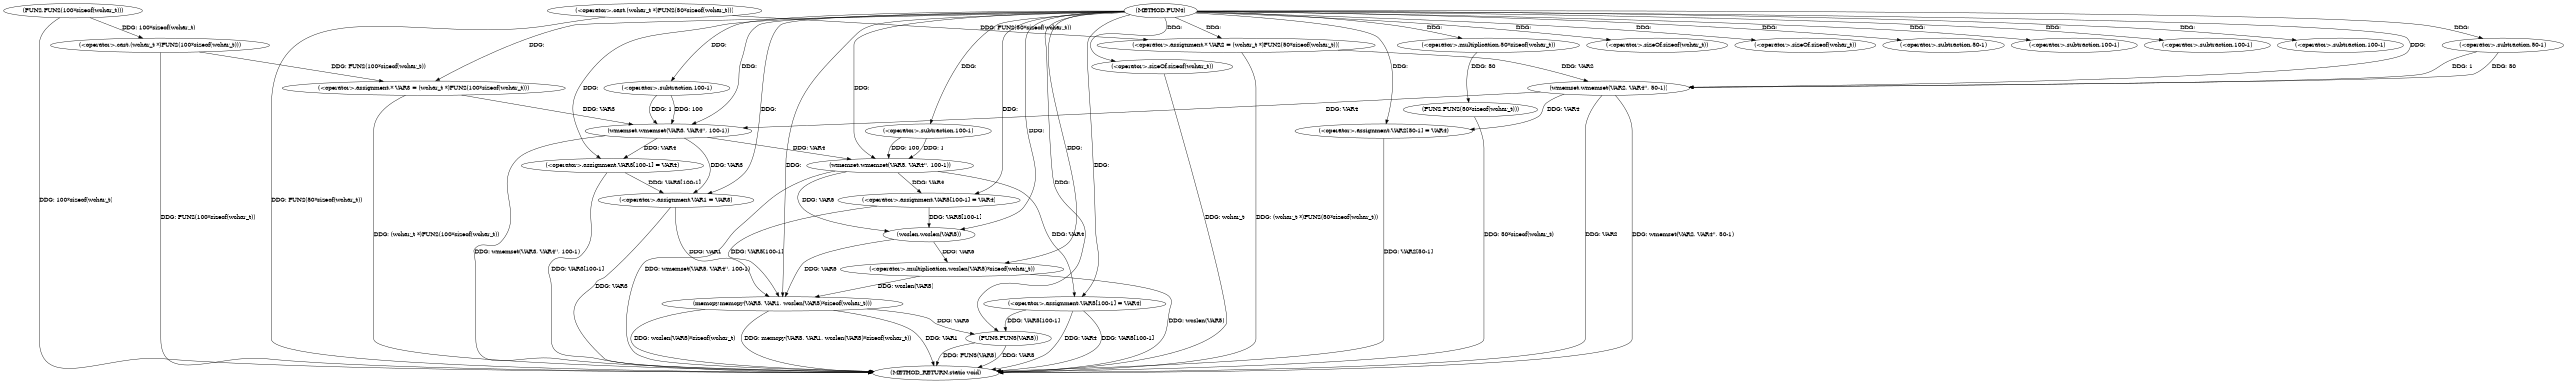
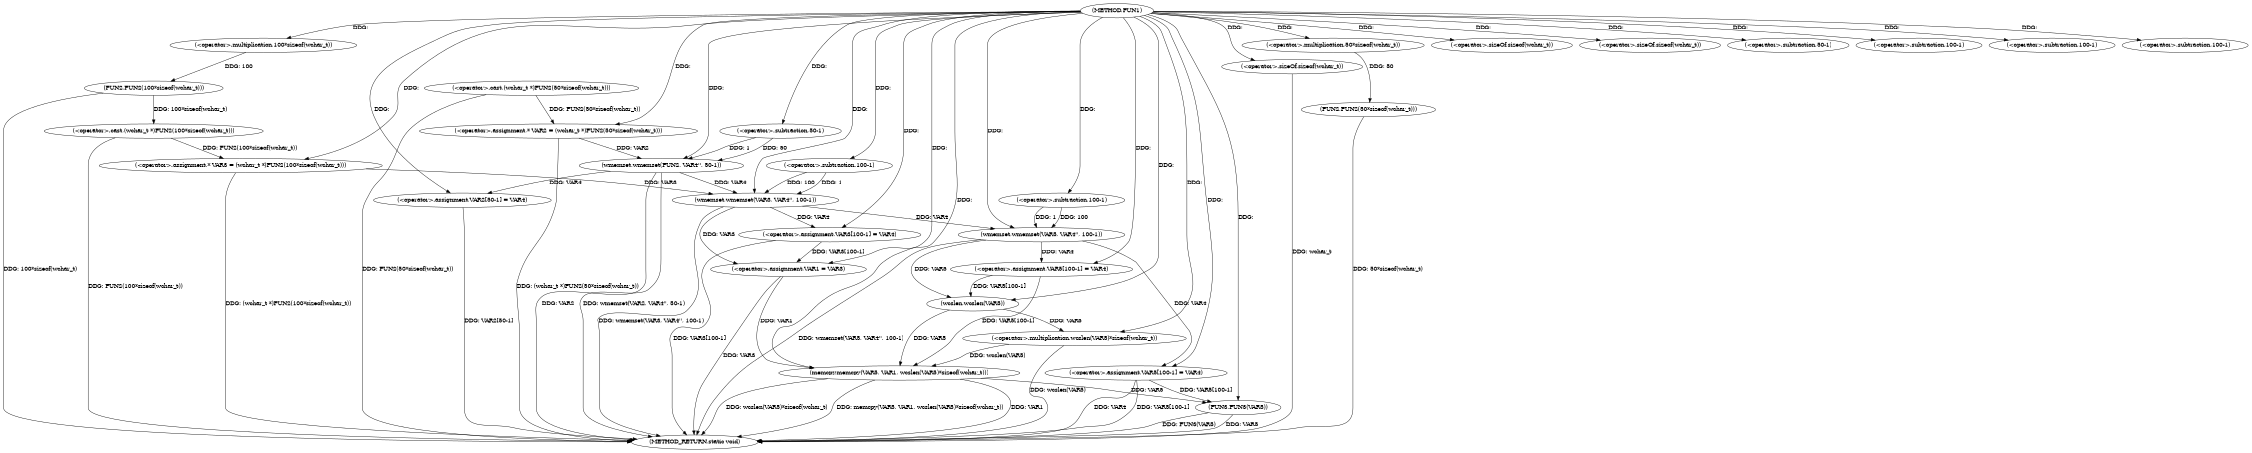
(1161, 11) -> (1117, 11)
none -> (263, 45)
(1609, 88) -> (661, 166)
